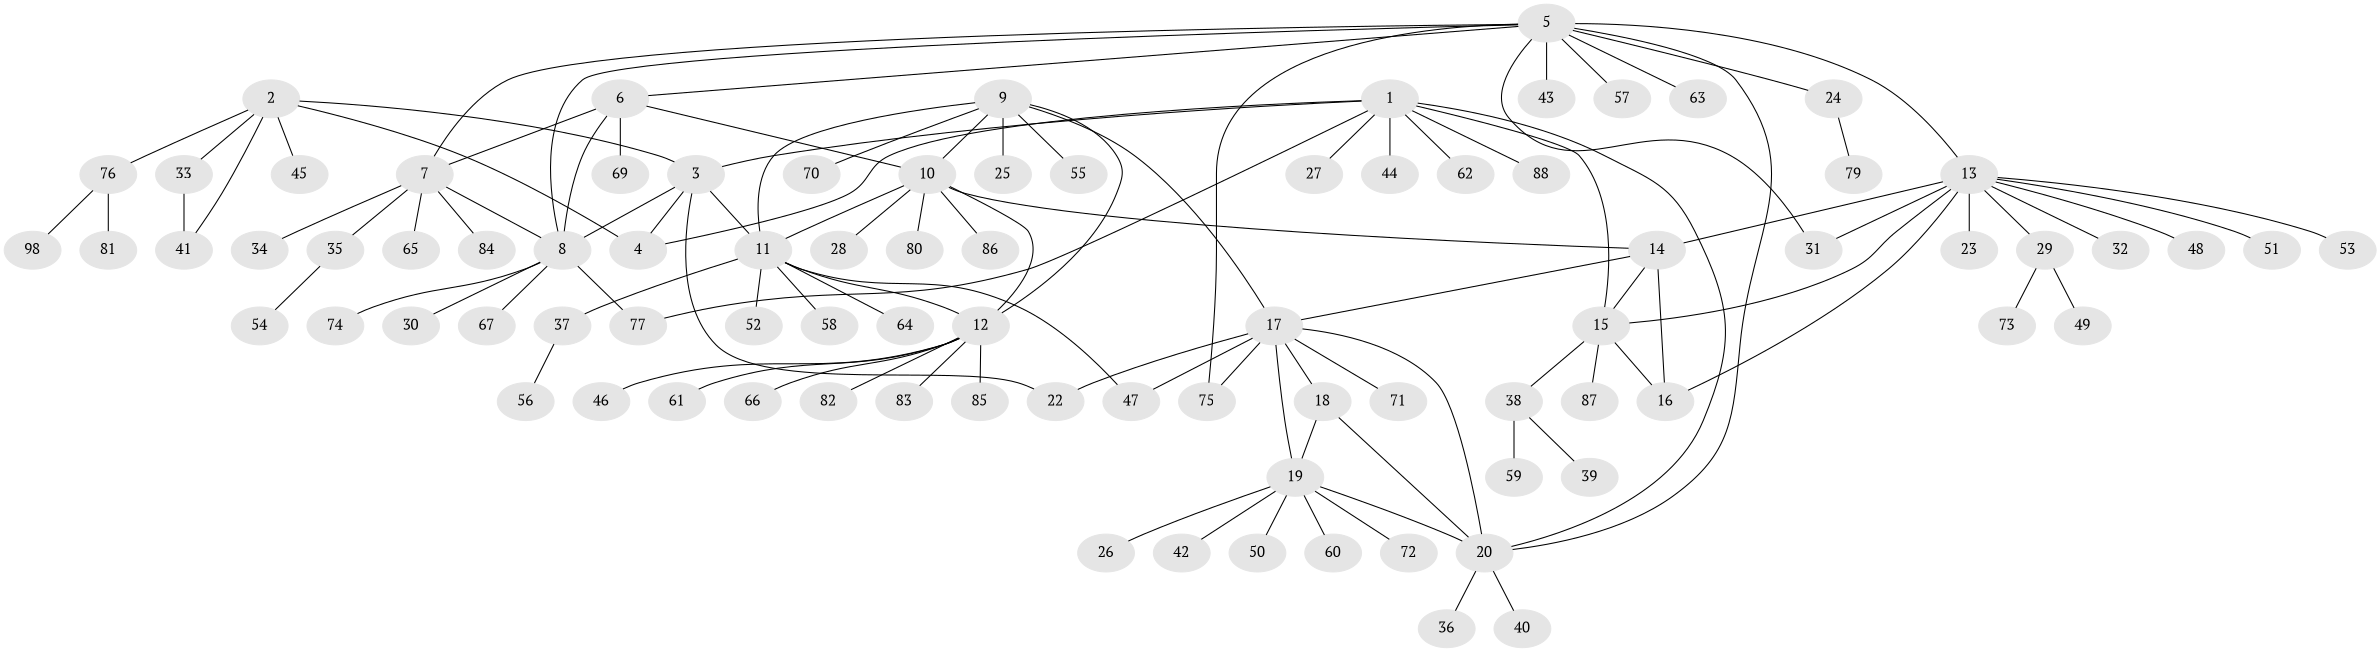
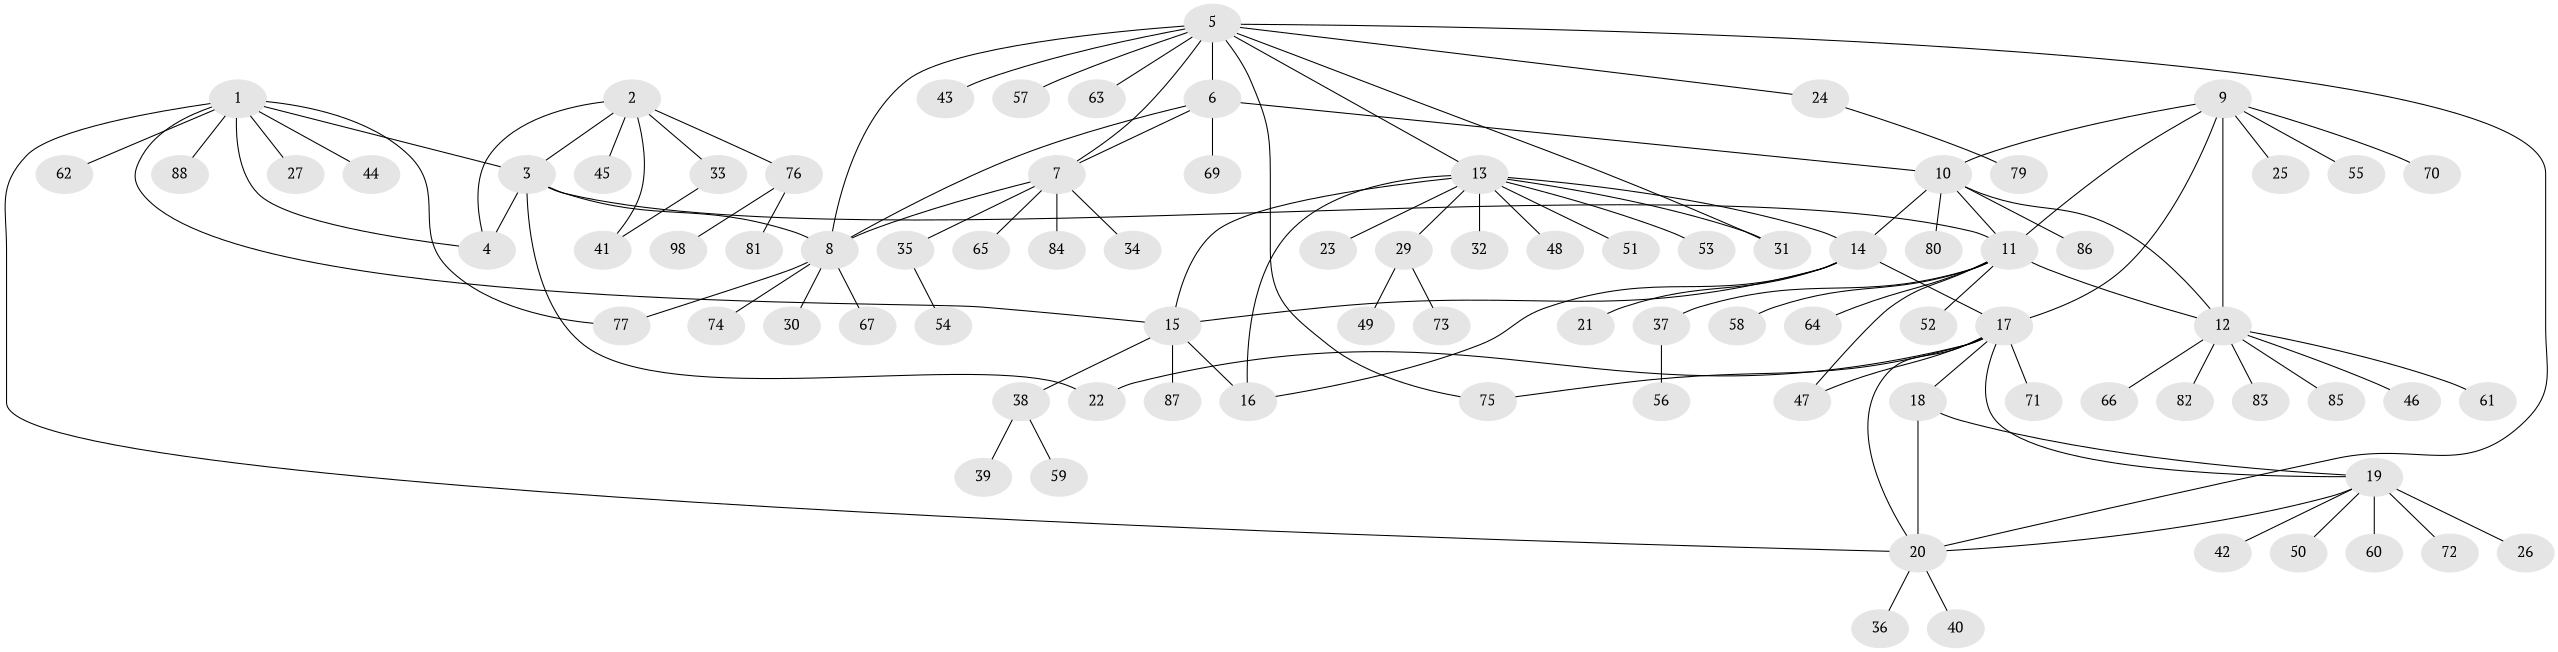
(839, 250) -> none
none -> (1586, 326)
